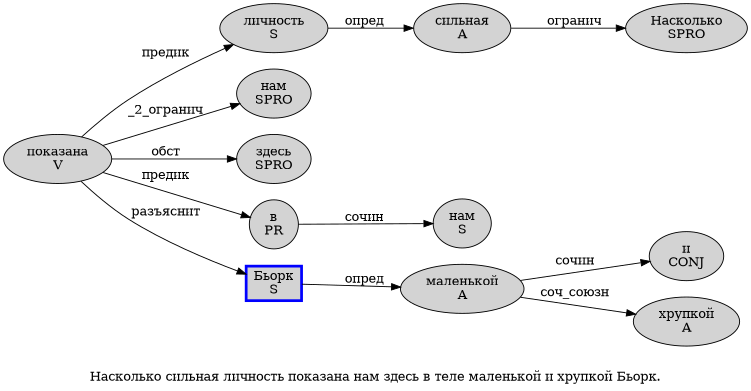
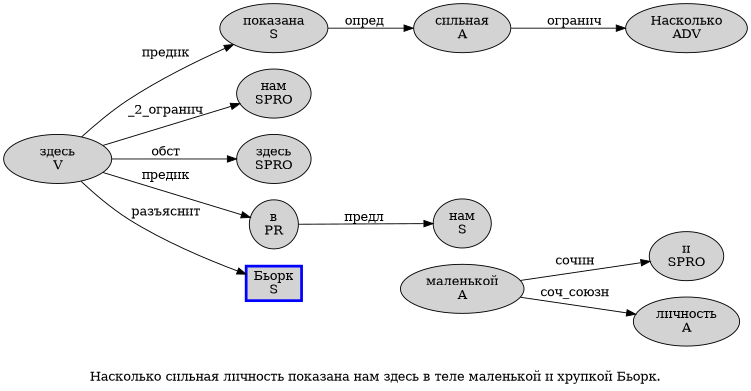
(274, 28) -> (274, 28)
(686, 28) -> (686, 28)
(58, 159) -> (58, 159)
(364, 218) -> (364, 218)
(686, 256) -> (686, 256)
(347, 286) -> none
(686, 322) -> (686, 322)
